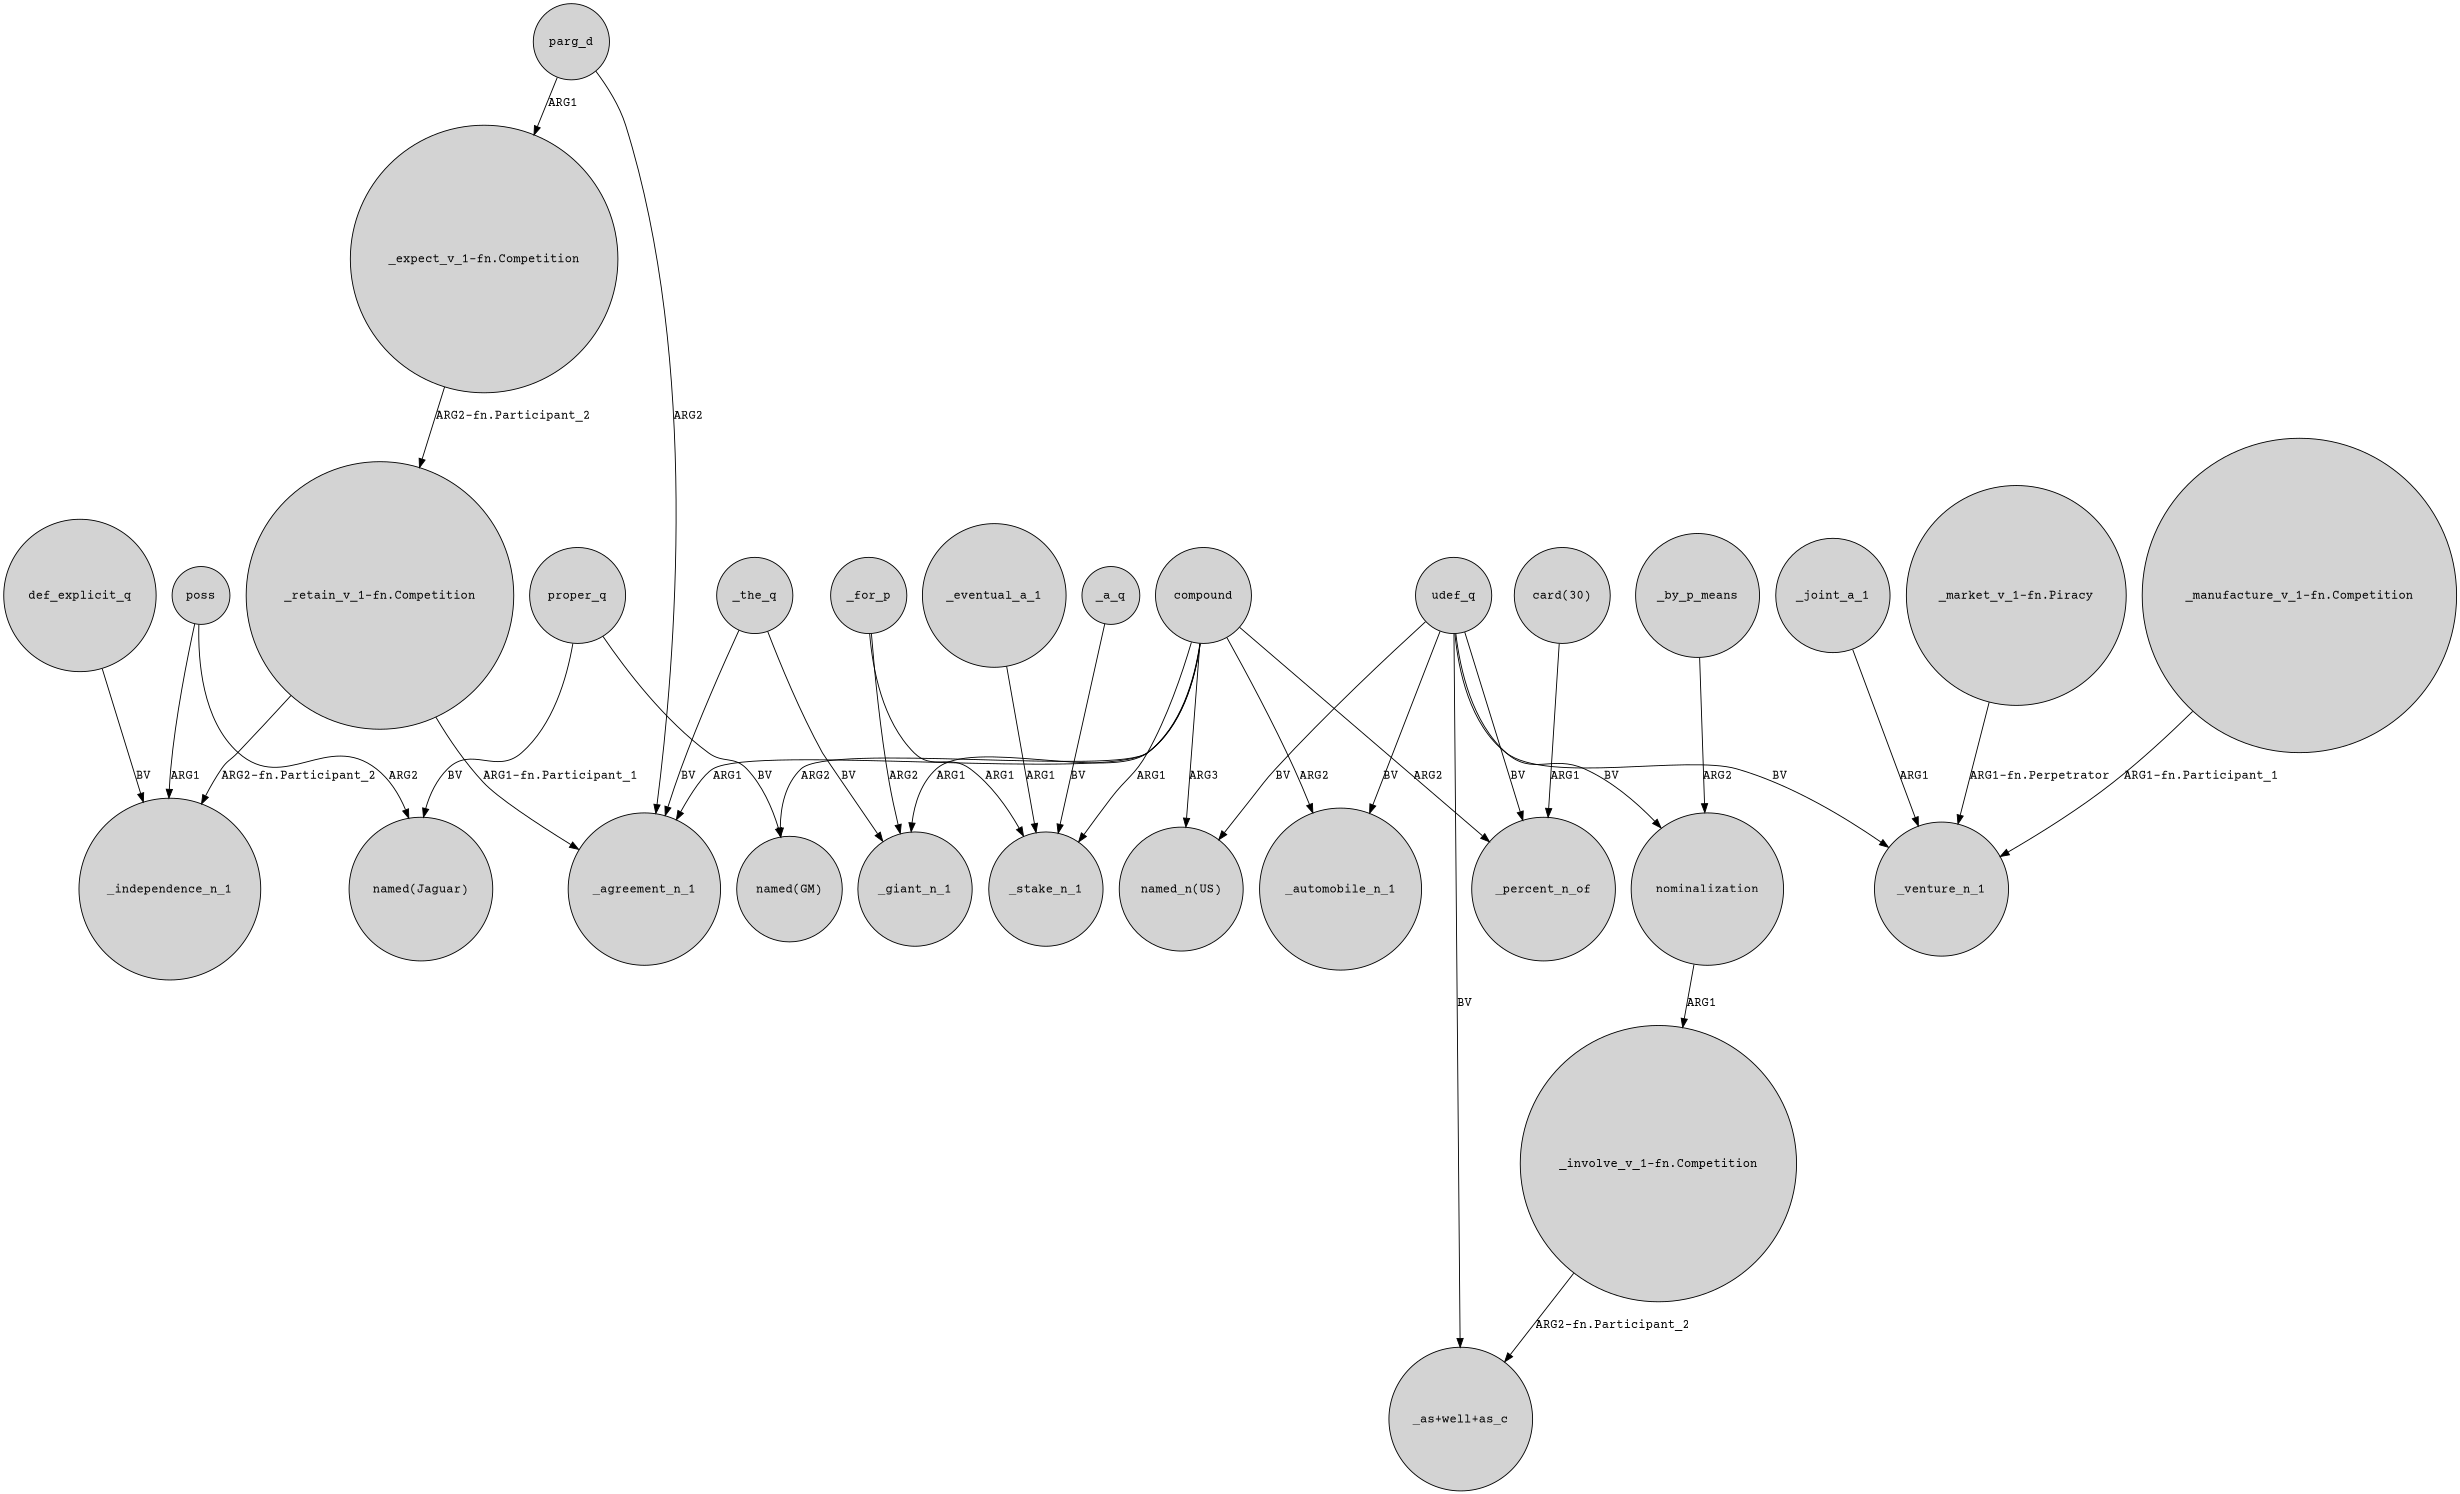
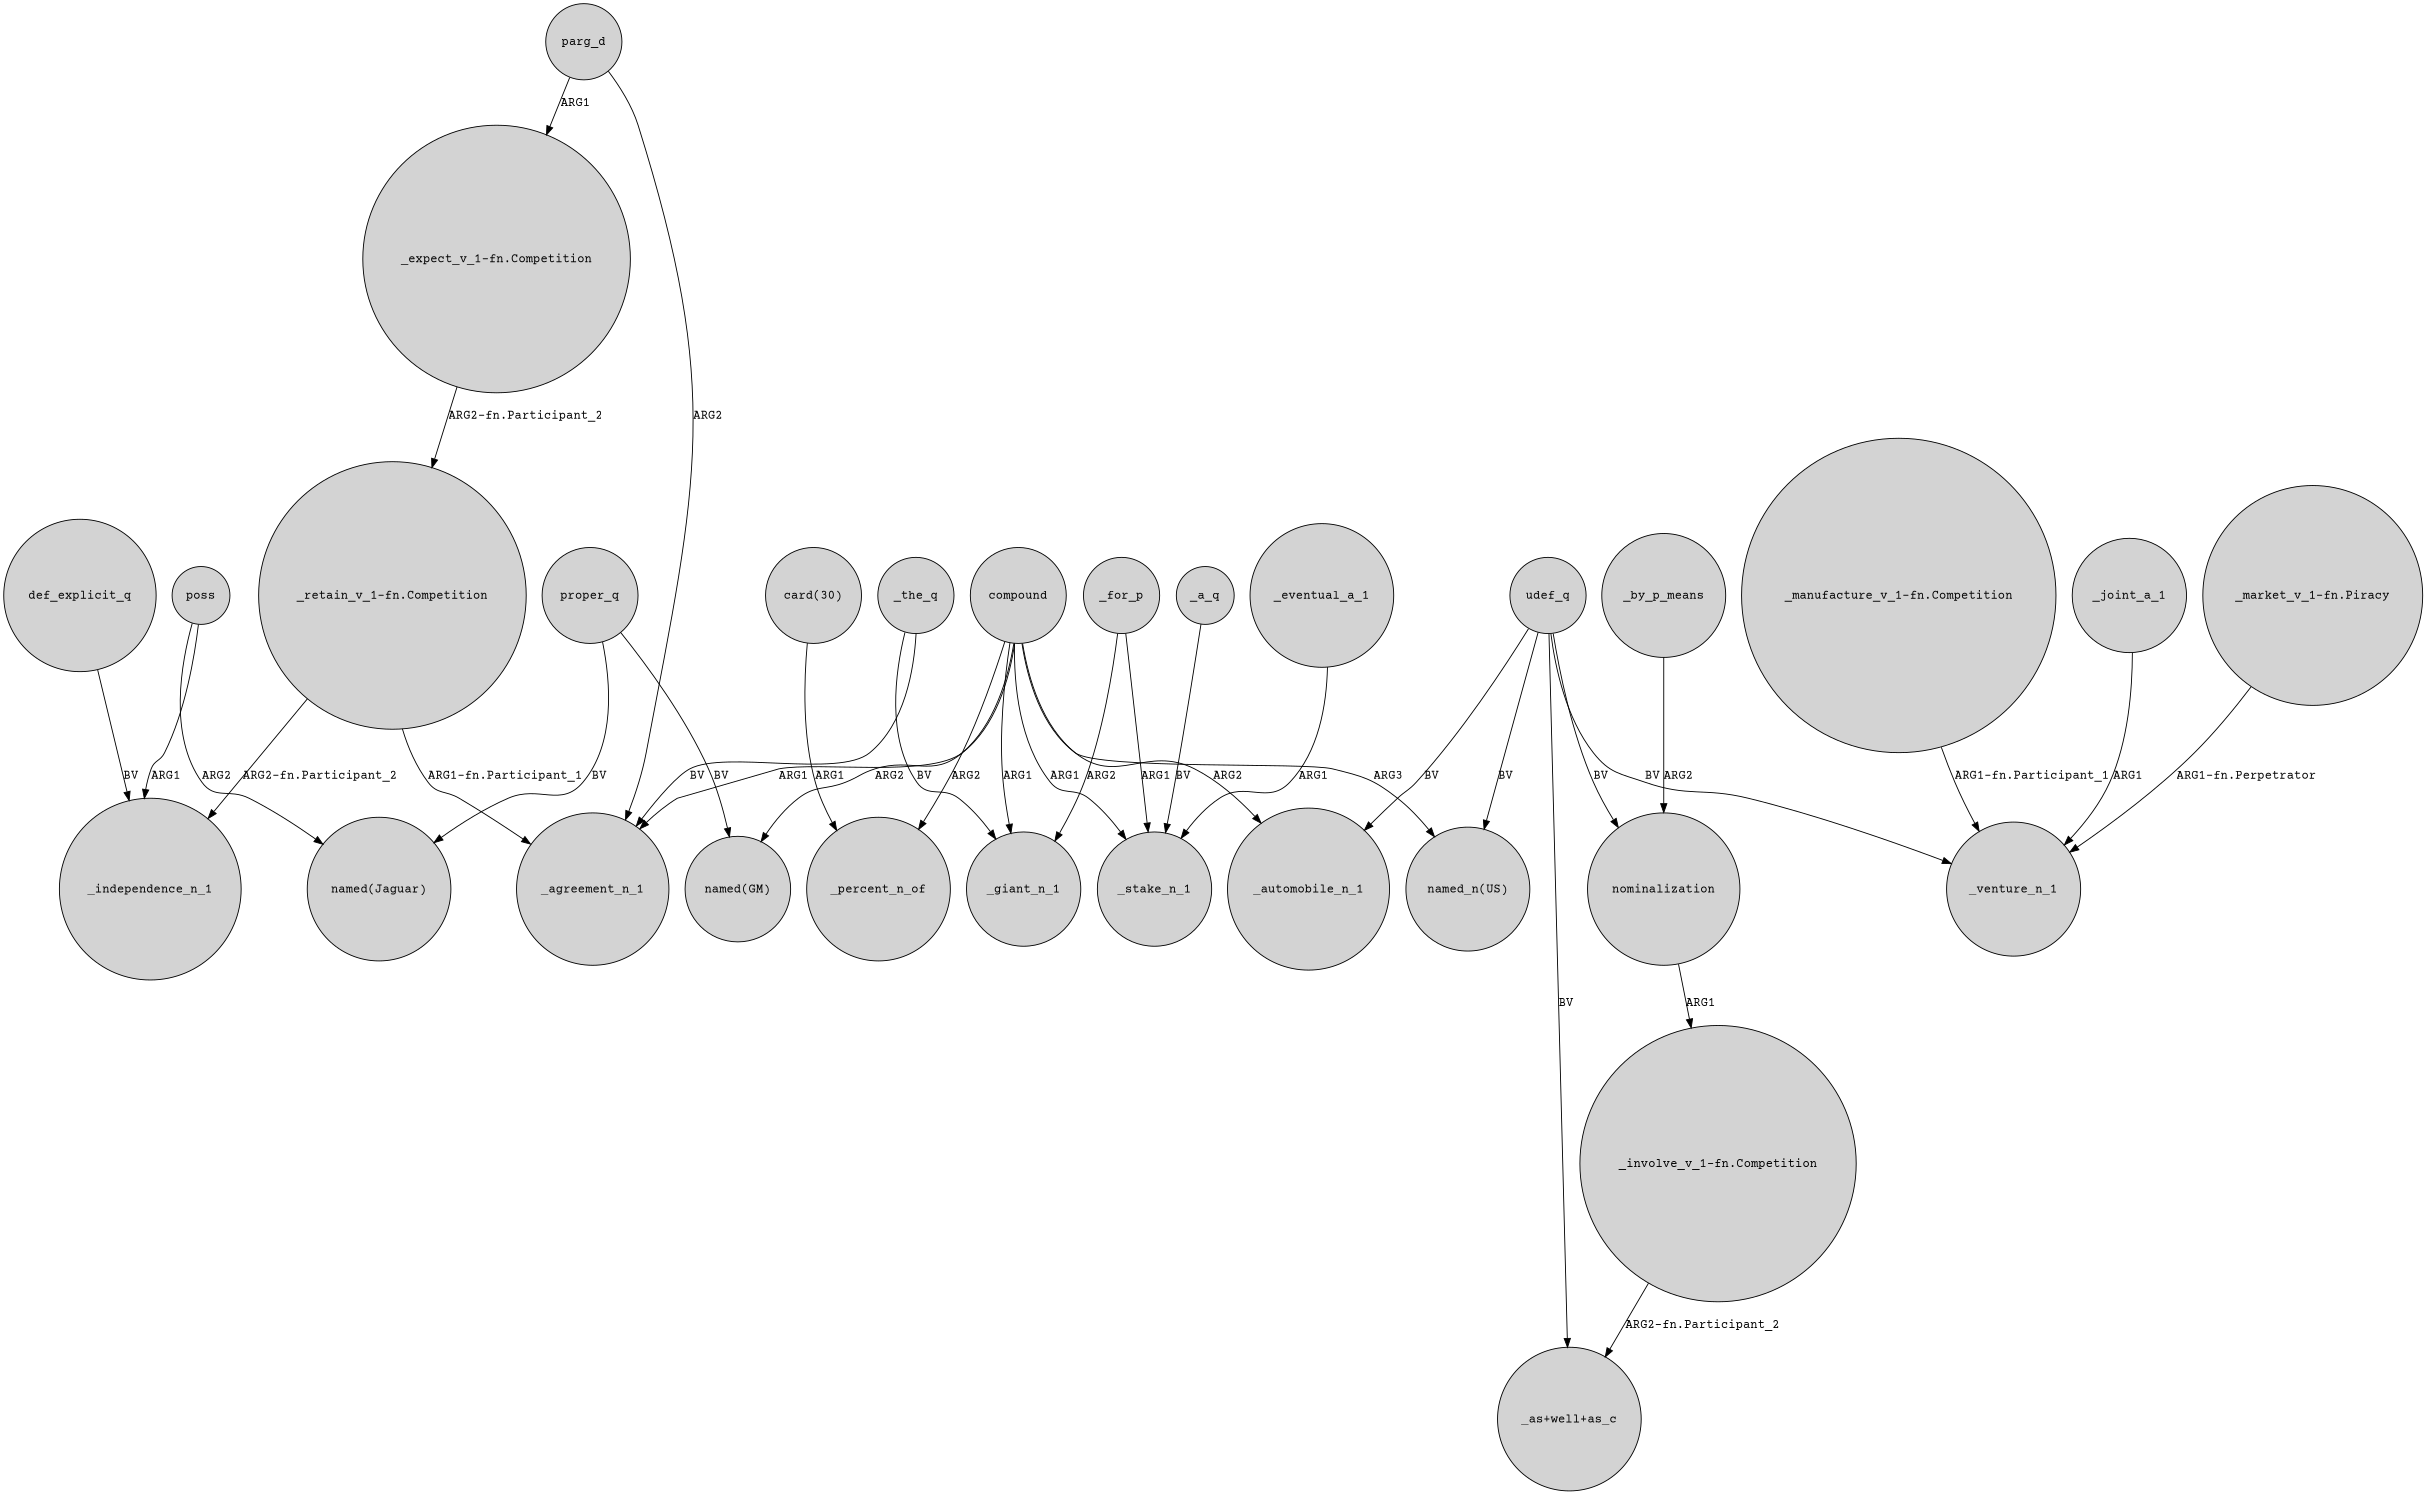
(1493, 722) -> none
